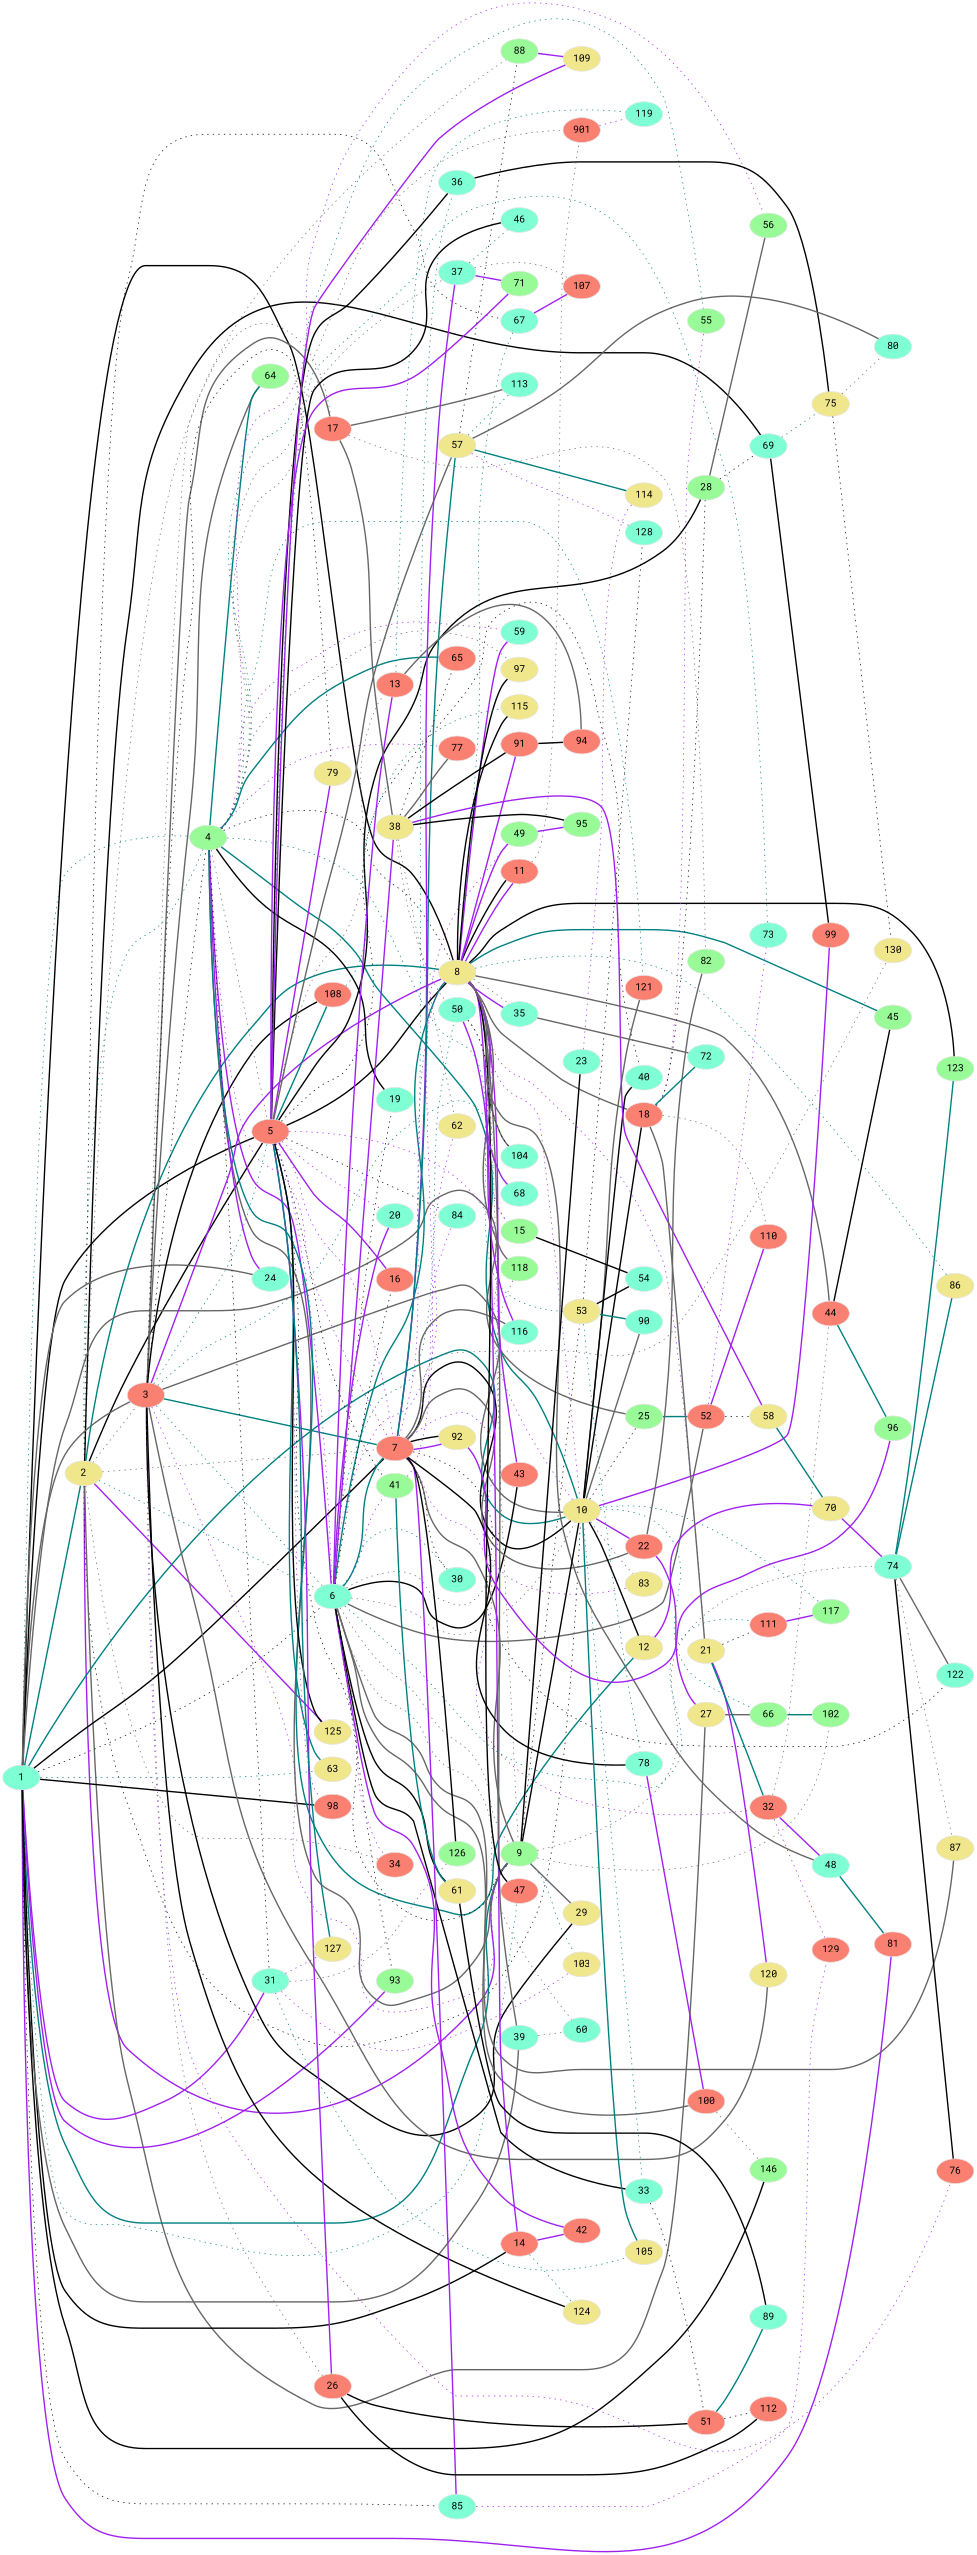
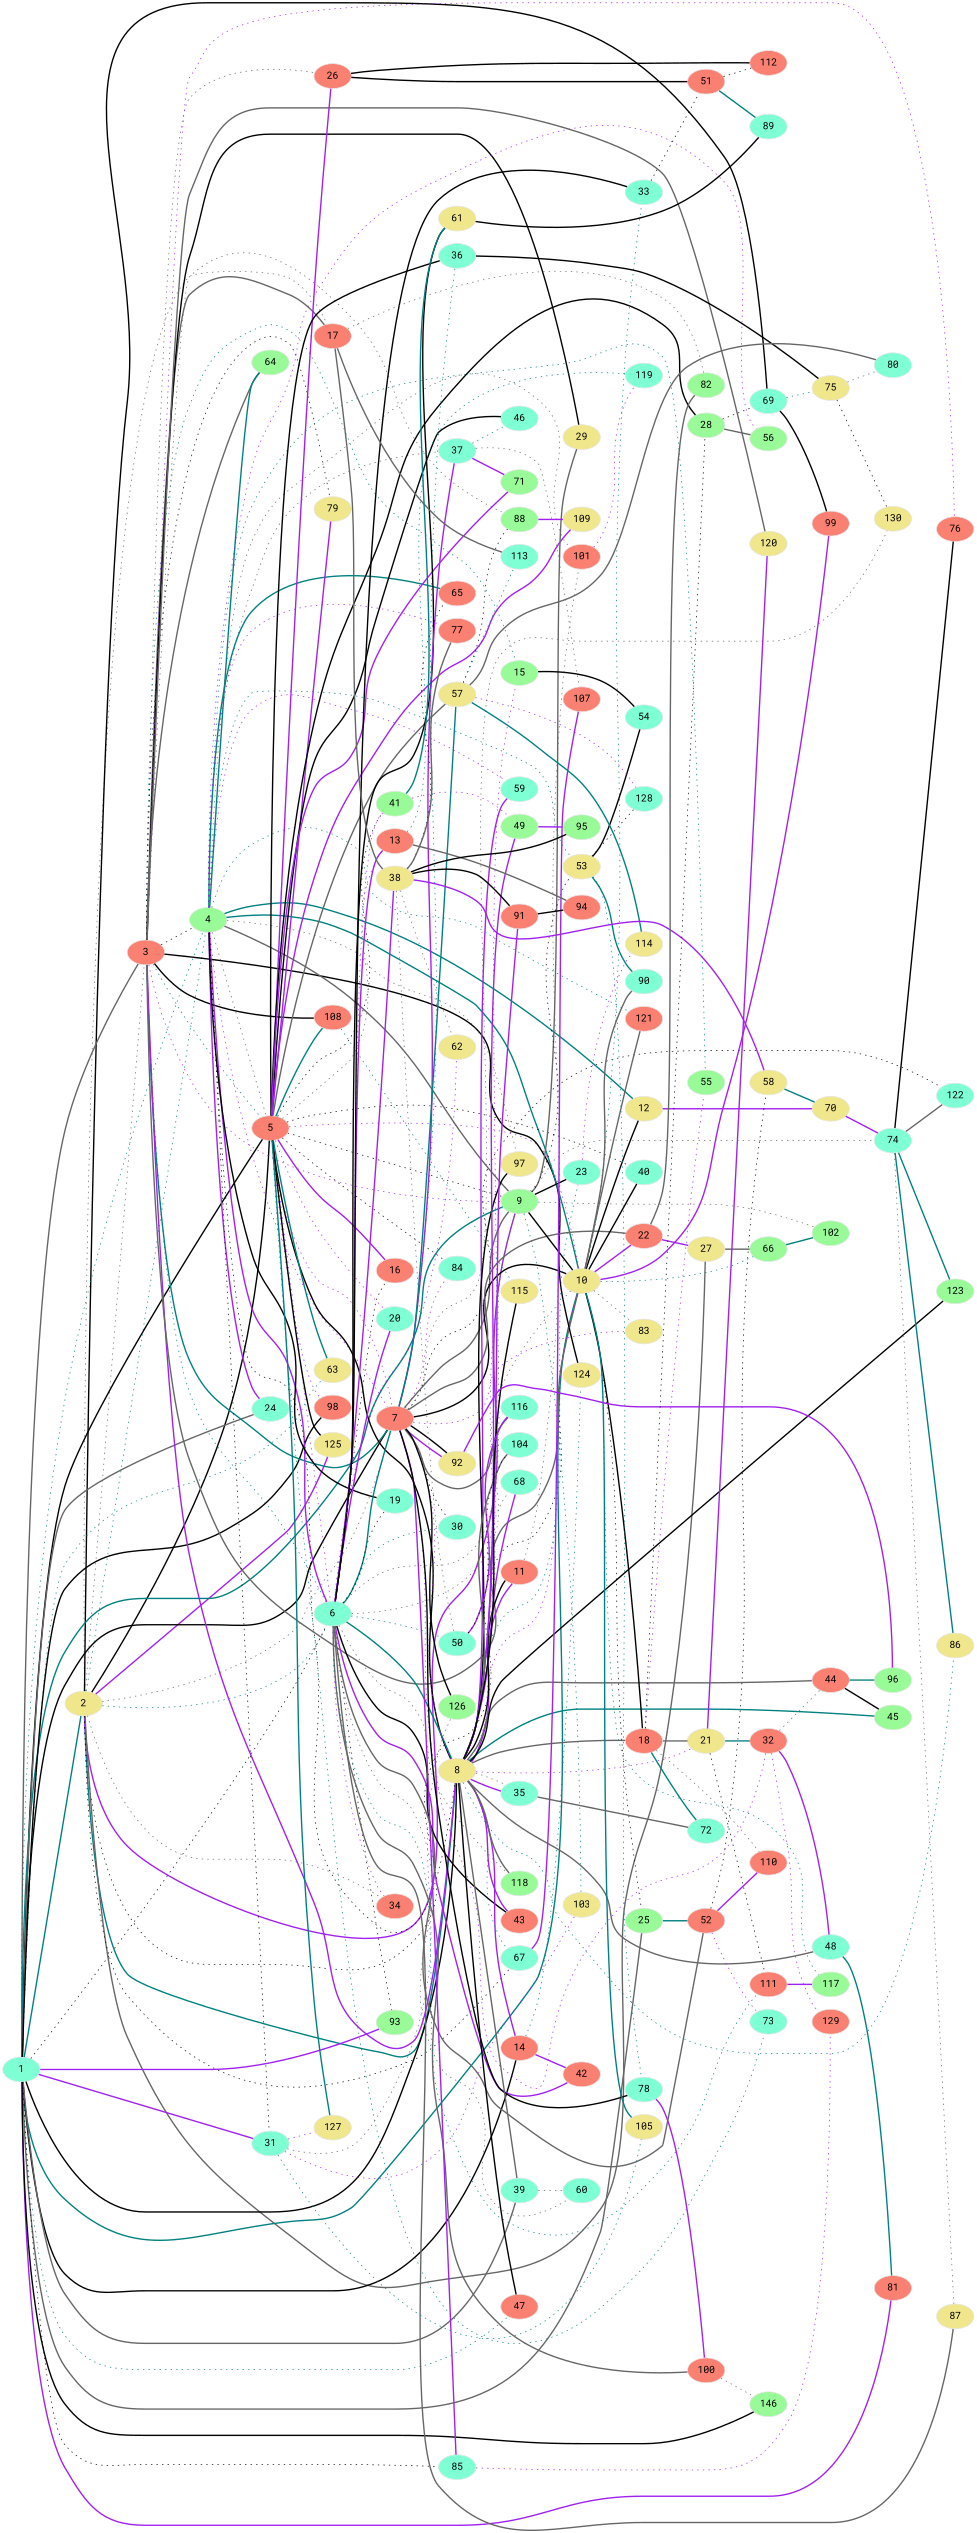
(582, 130) -> (582, 557)
none -> (544, 1574)
